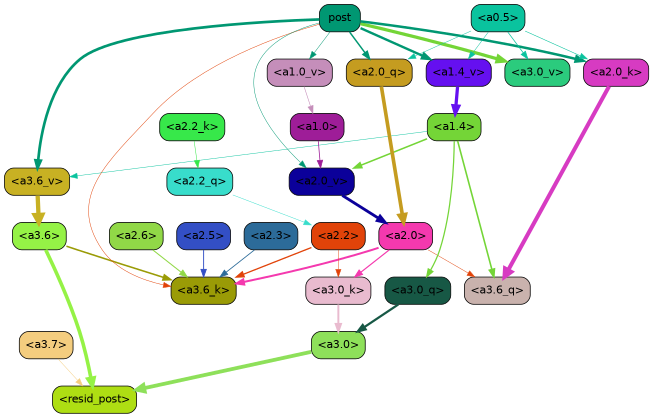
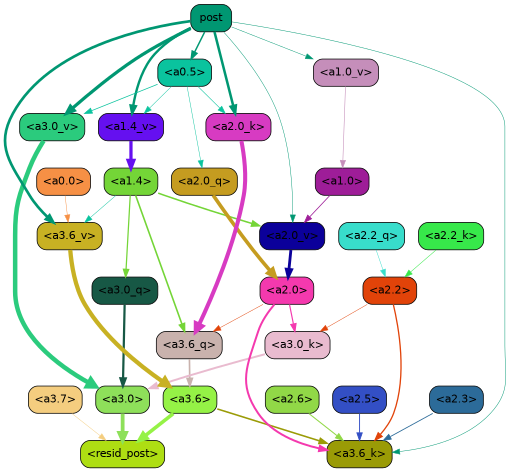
(429, 40) -> (129, 64)
(357, 42) -> (200, 42)
(138, 129) -> (505, 171)
(196, 151) -> (423, 261)
none -> (64, 182)
none -> (15, 275)
none -> (190, 369)
